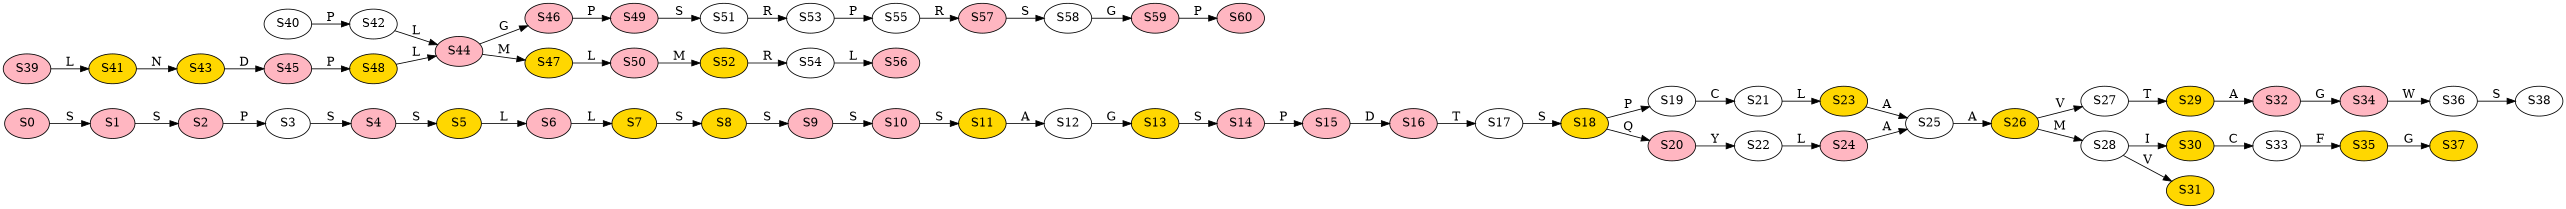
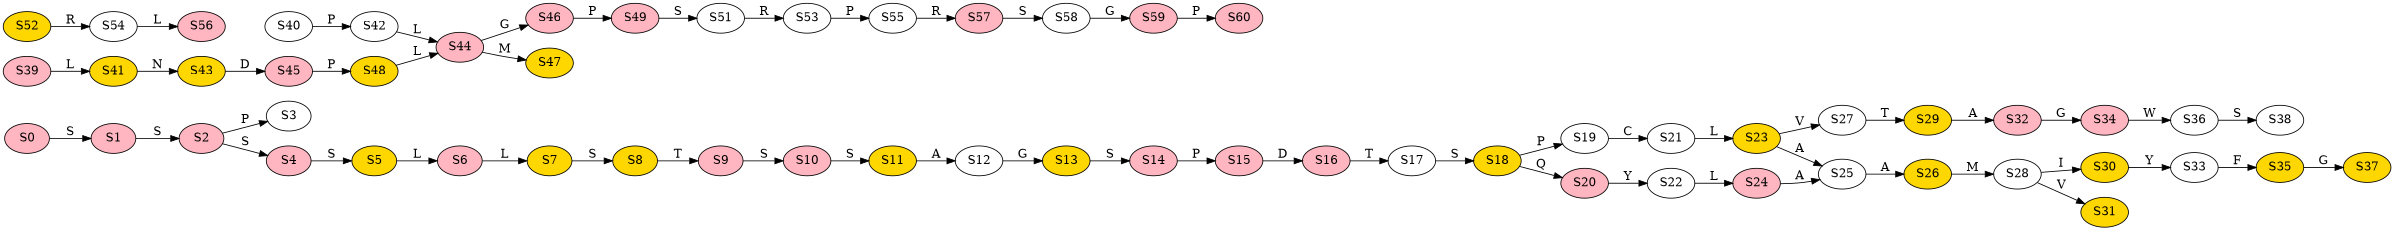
(634, 63) -> none
(2056, 113) -> (1795, 130)
(767, 117) -> (678, 155)
(326, 124) -> (241, 149)
(2233, 140) -> (2150, 161)
